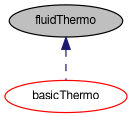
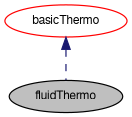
(66, 65) -> (66, 65)
